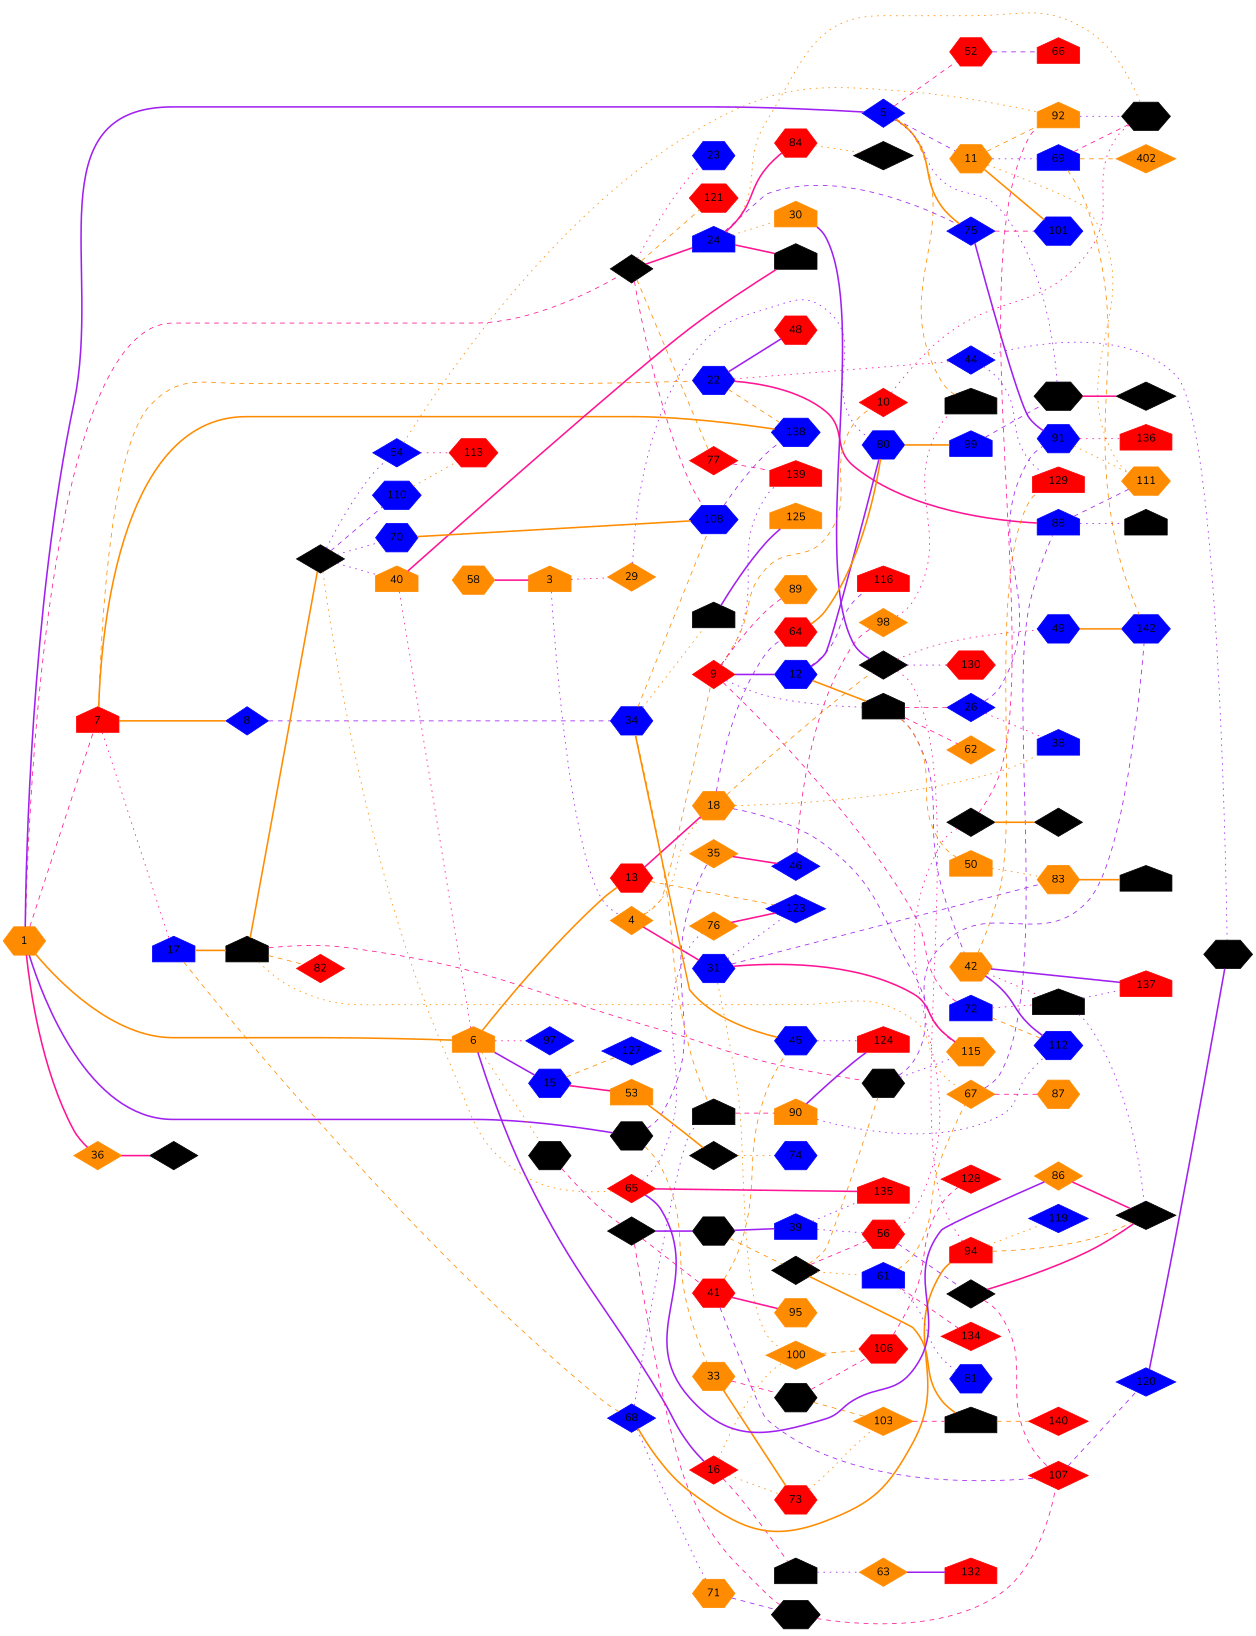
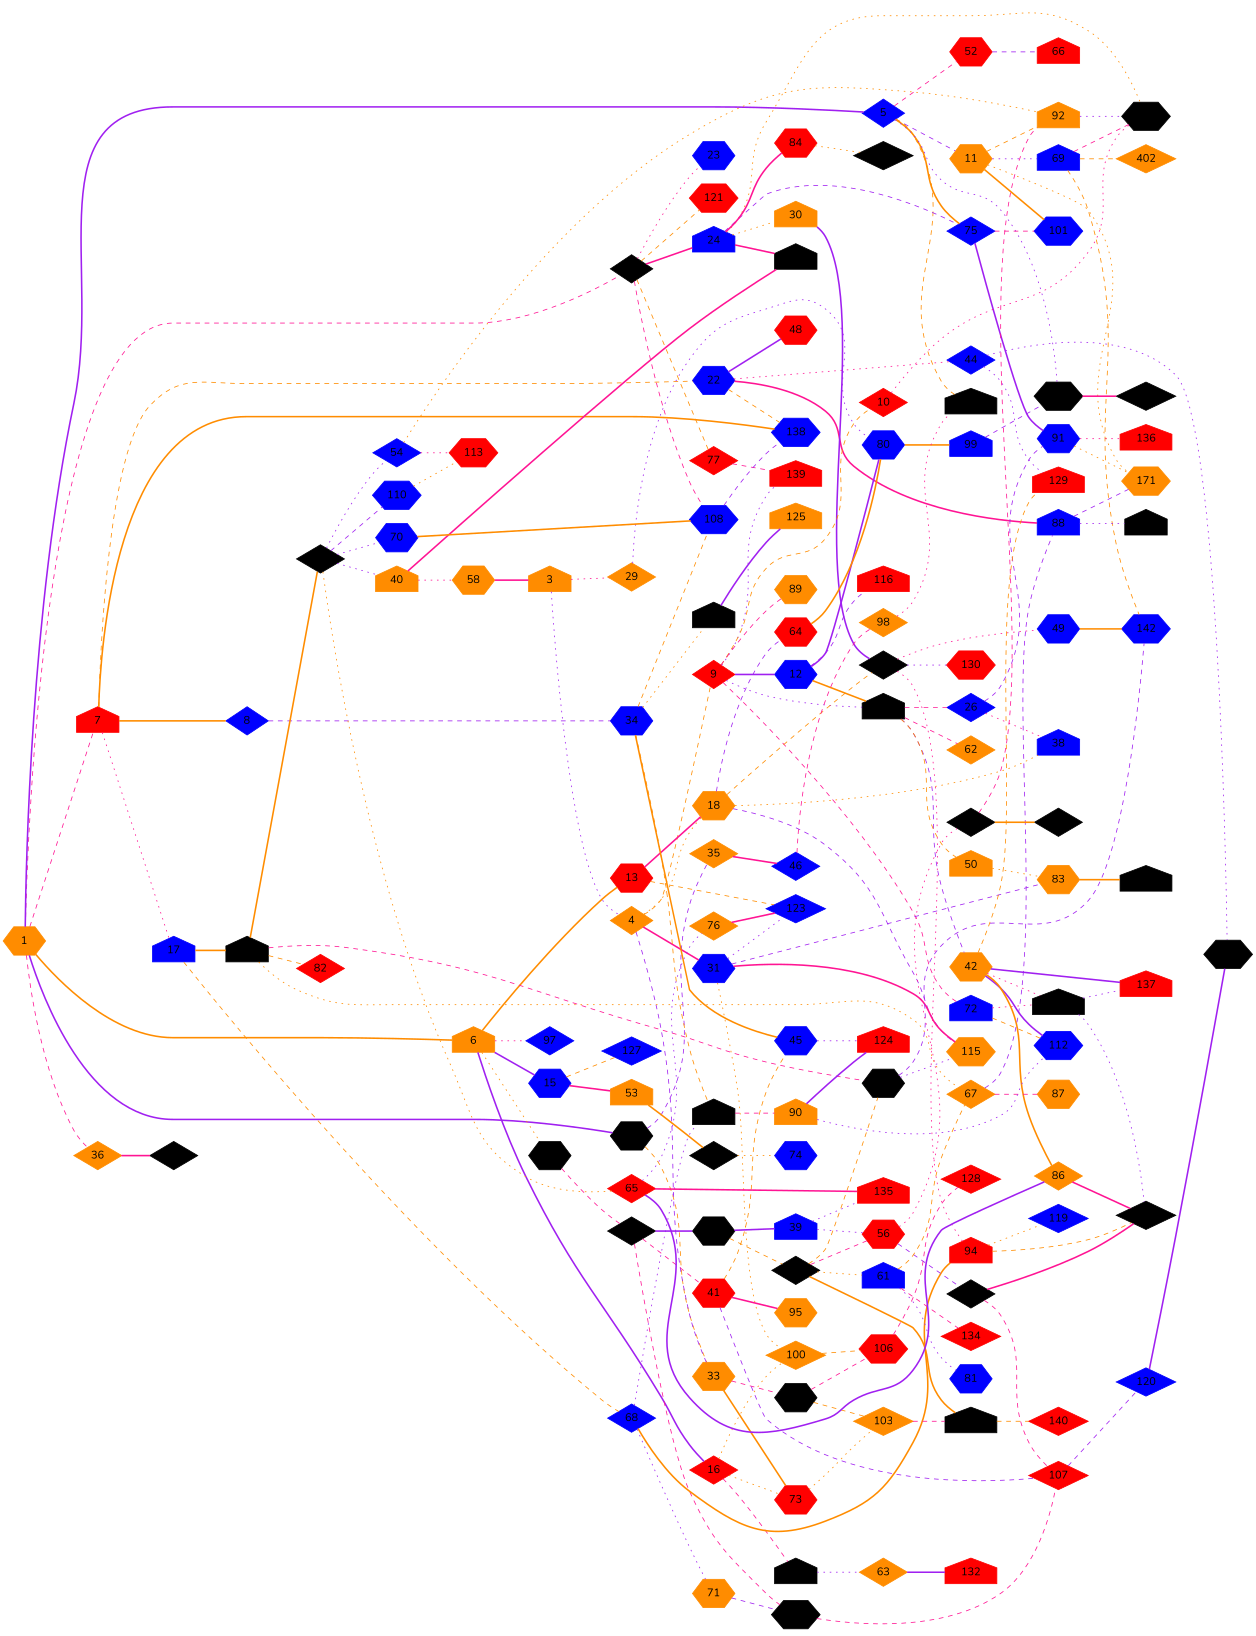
(1146, 481) -> (1146, 481)
(435, 810) -> (435, 580)
(45, 1055) -> (45, 1055)
none -> (1020, 1068)
none -> (673, 1147)
